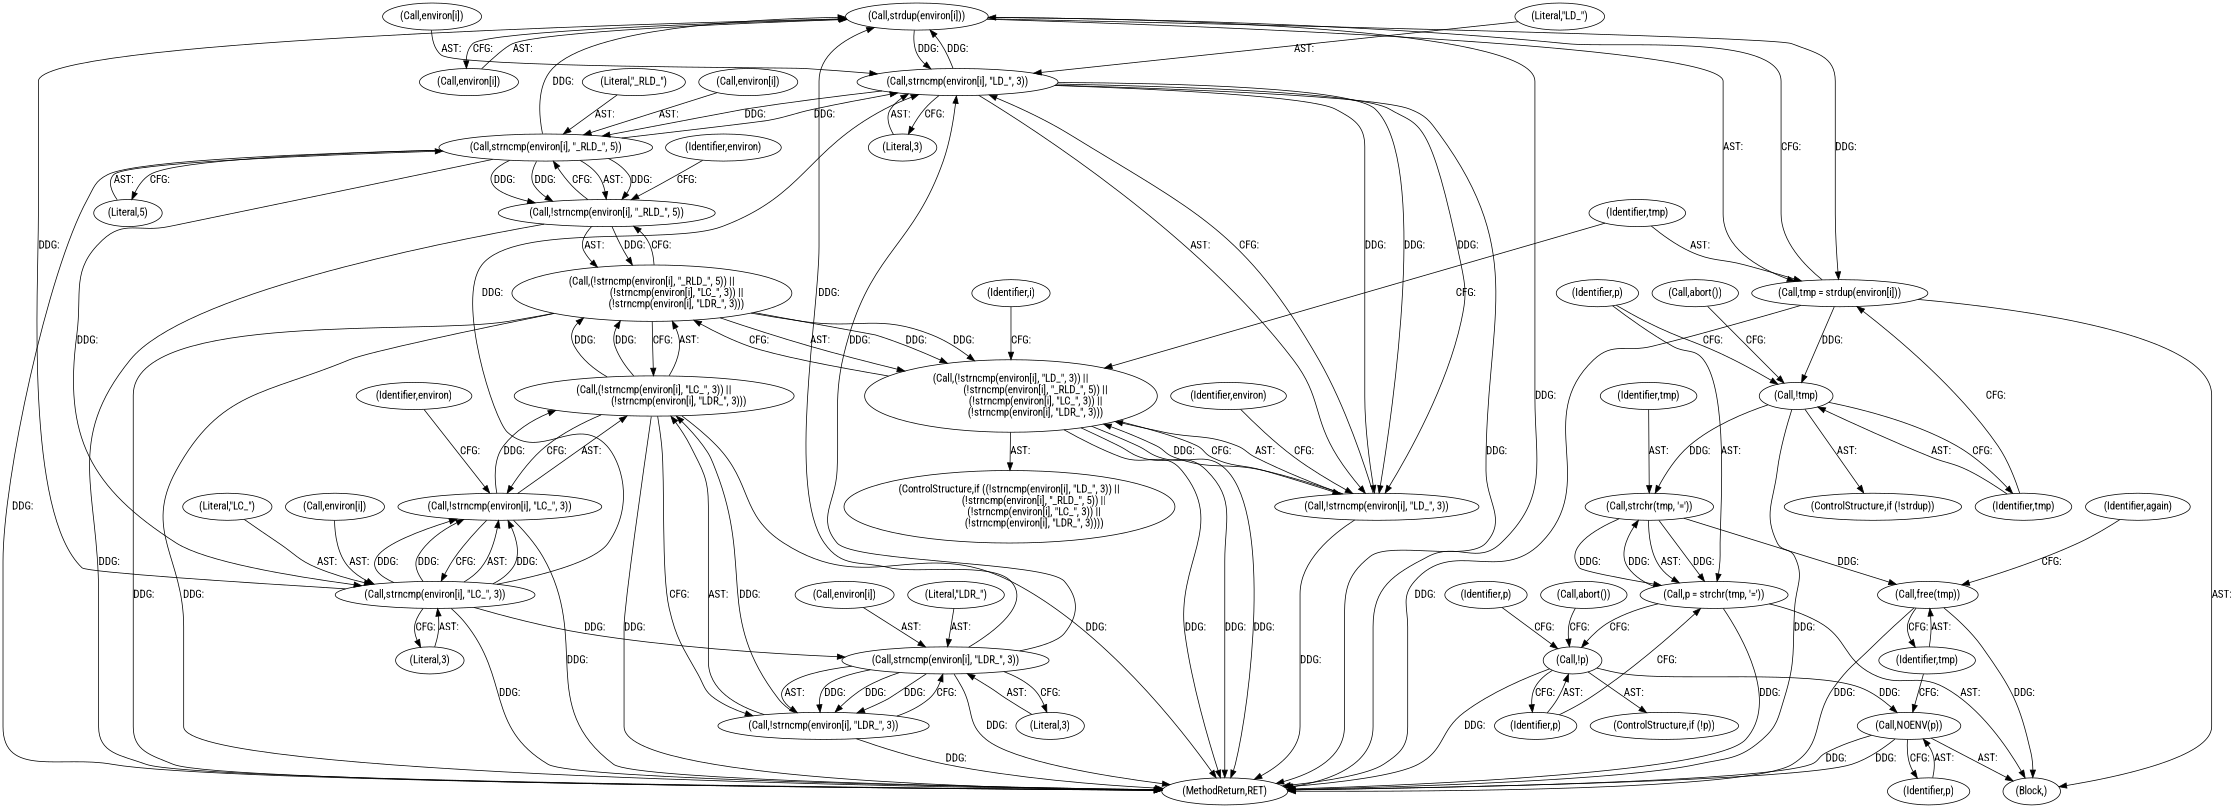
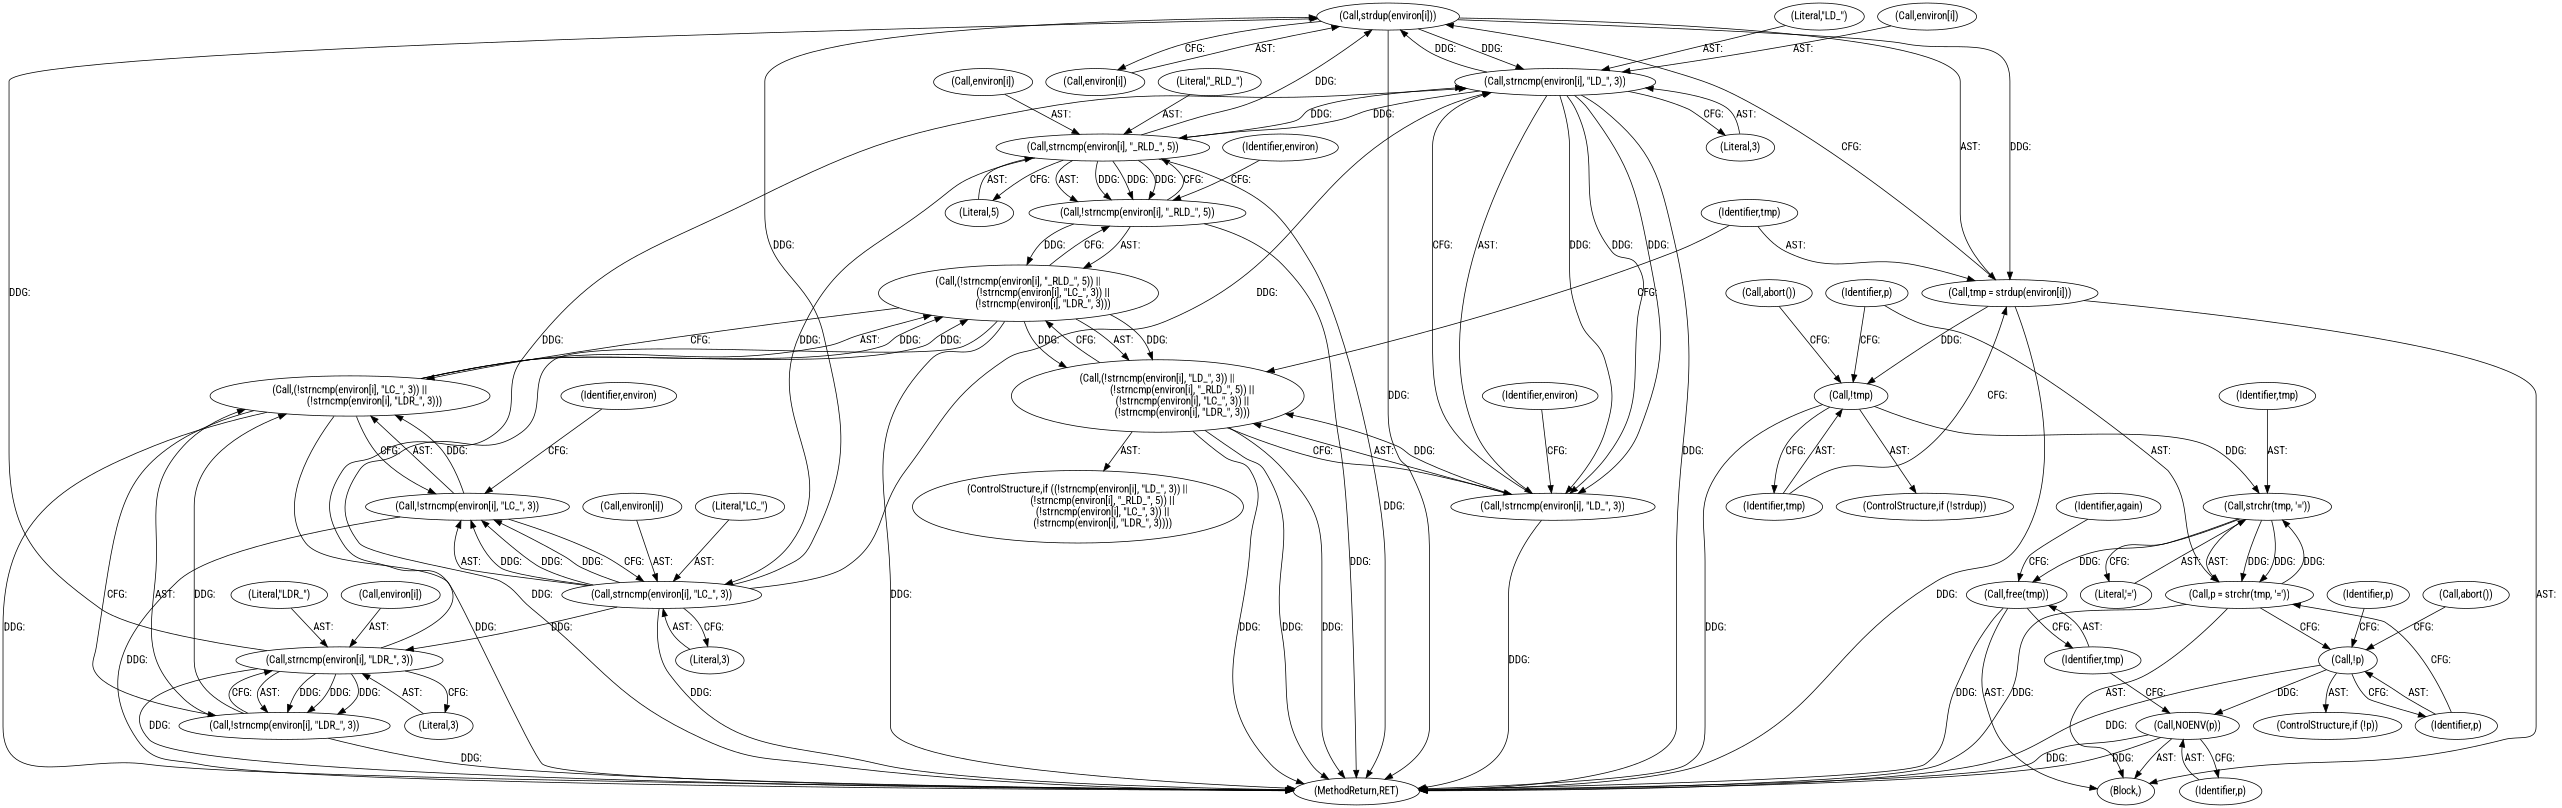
(1011, 293) -> none
none -> (2116, 595)
(2025, 693) -> (1996, 693)
